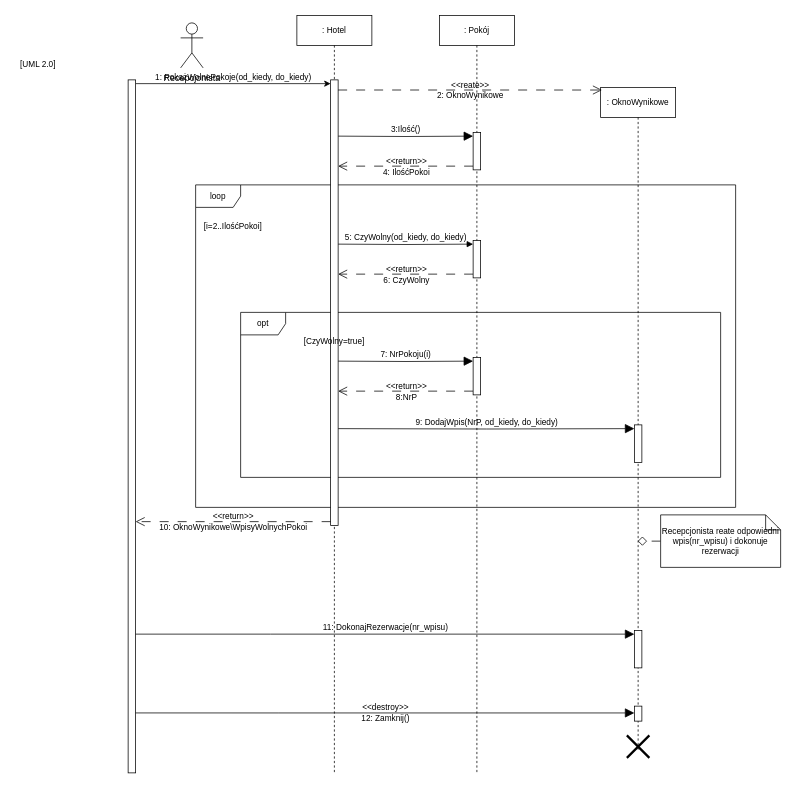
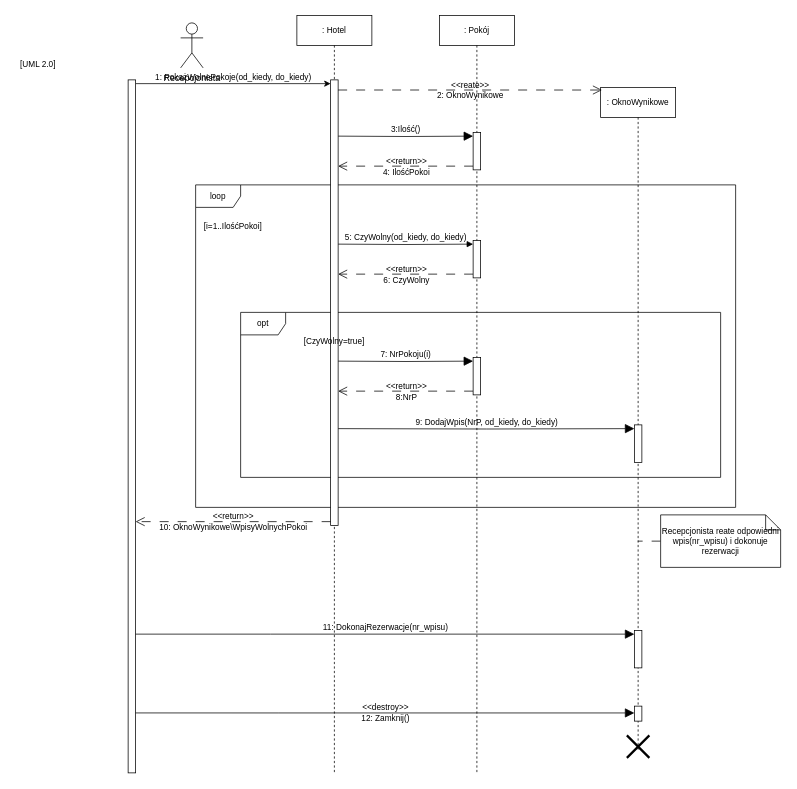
(233, 226) -> (233, 226)
(647, 541) -> (644, 541)
